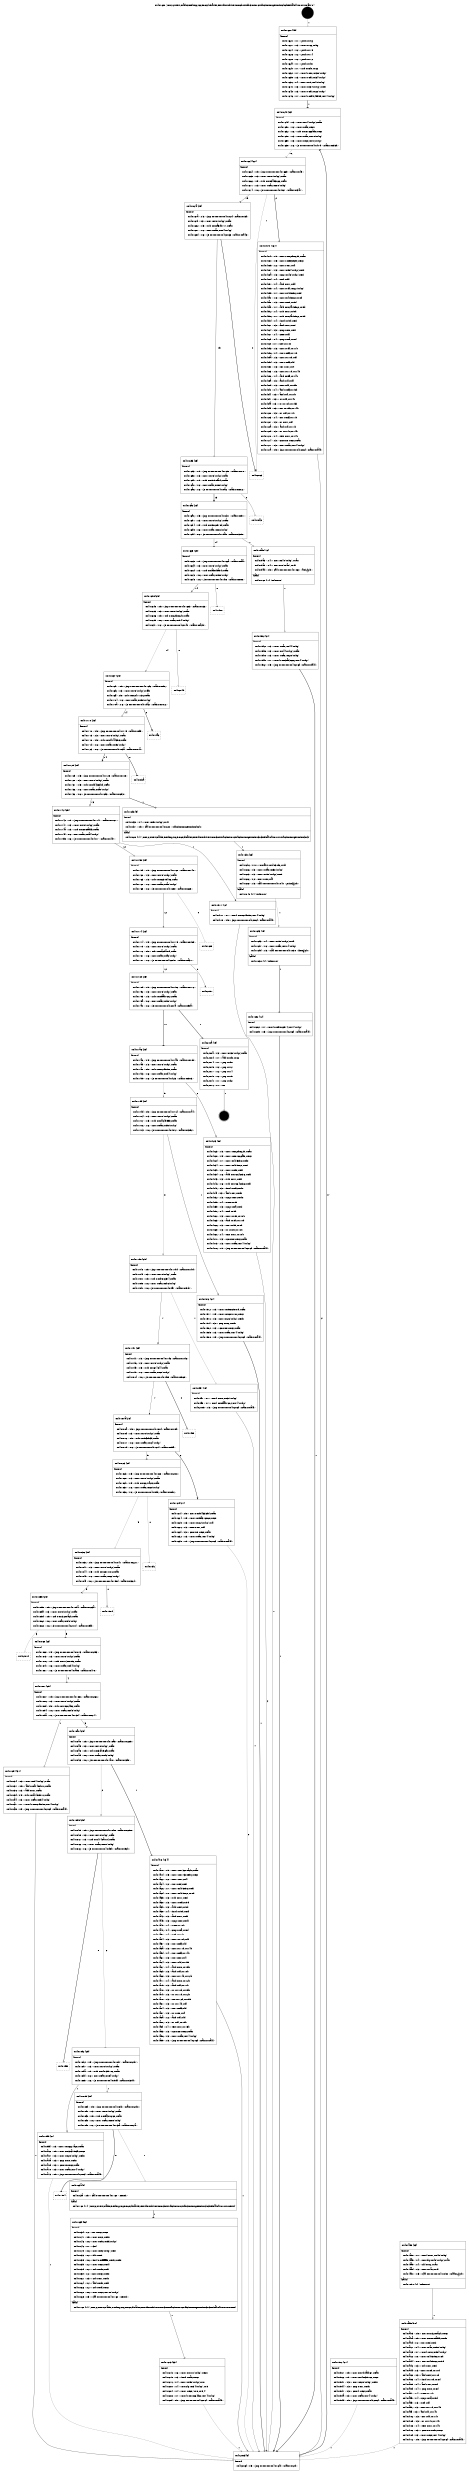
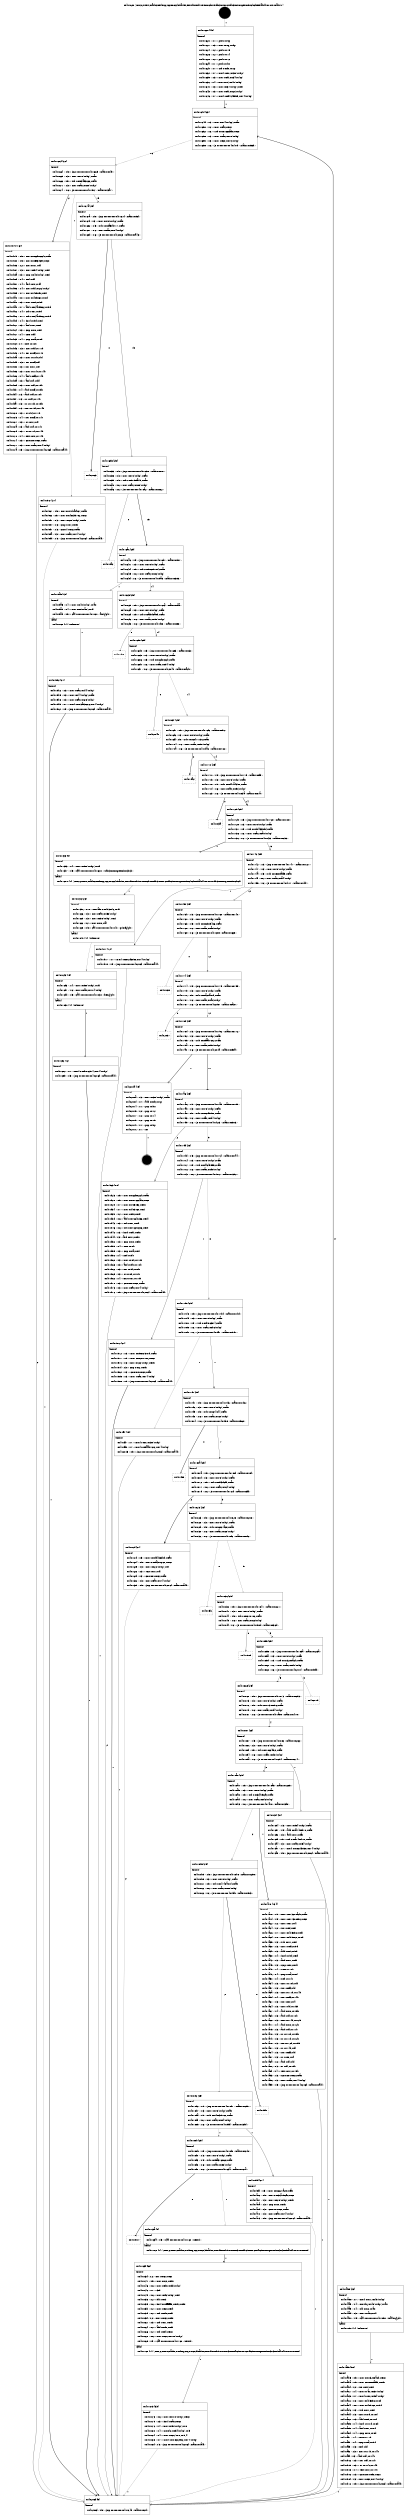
(255, 332) -> (70, 345)
